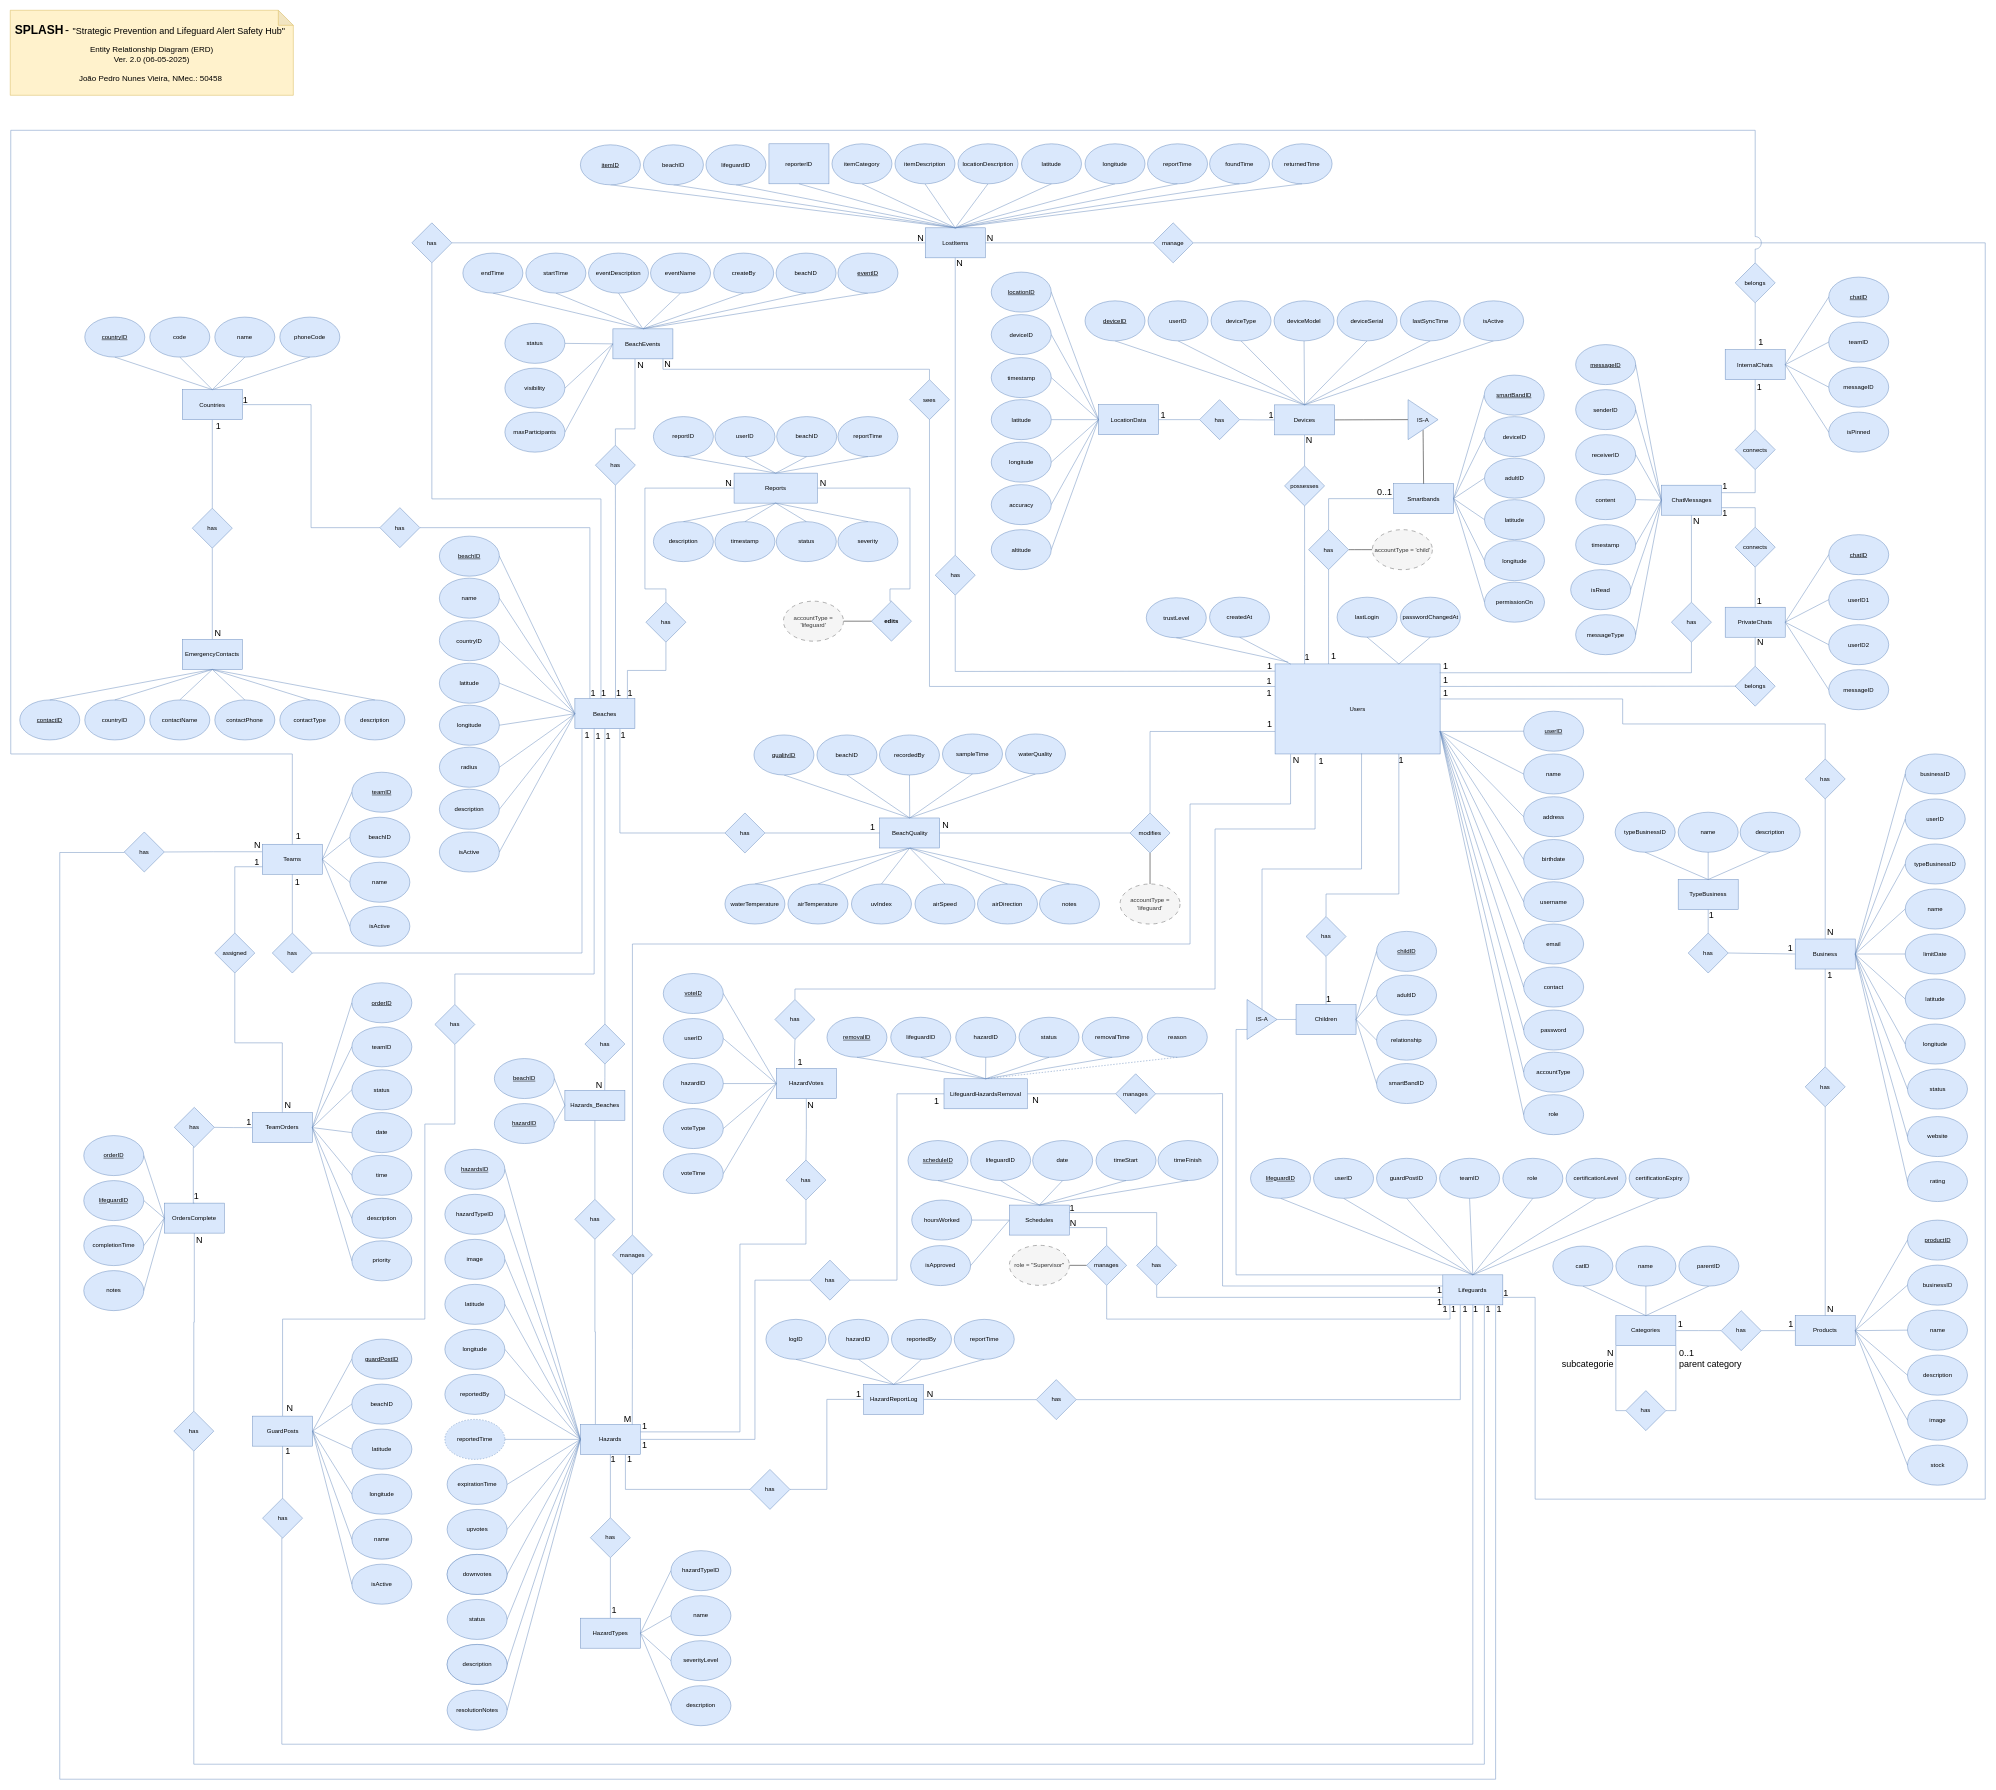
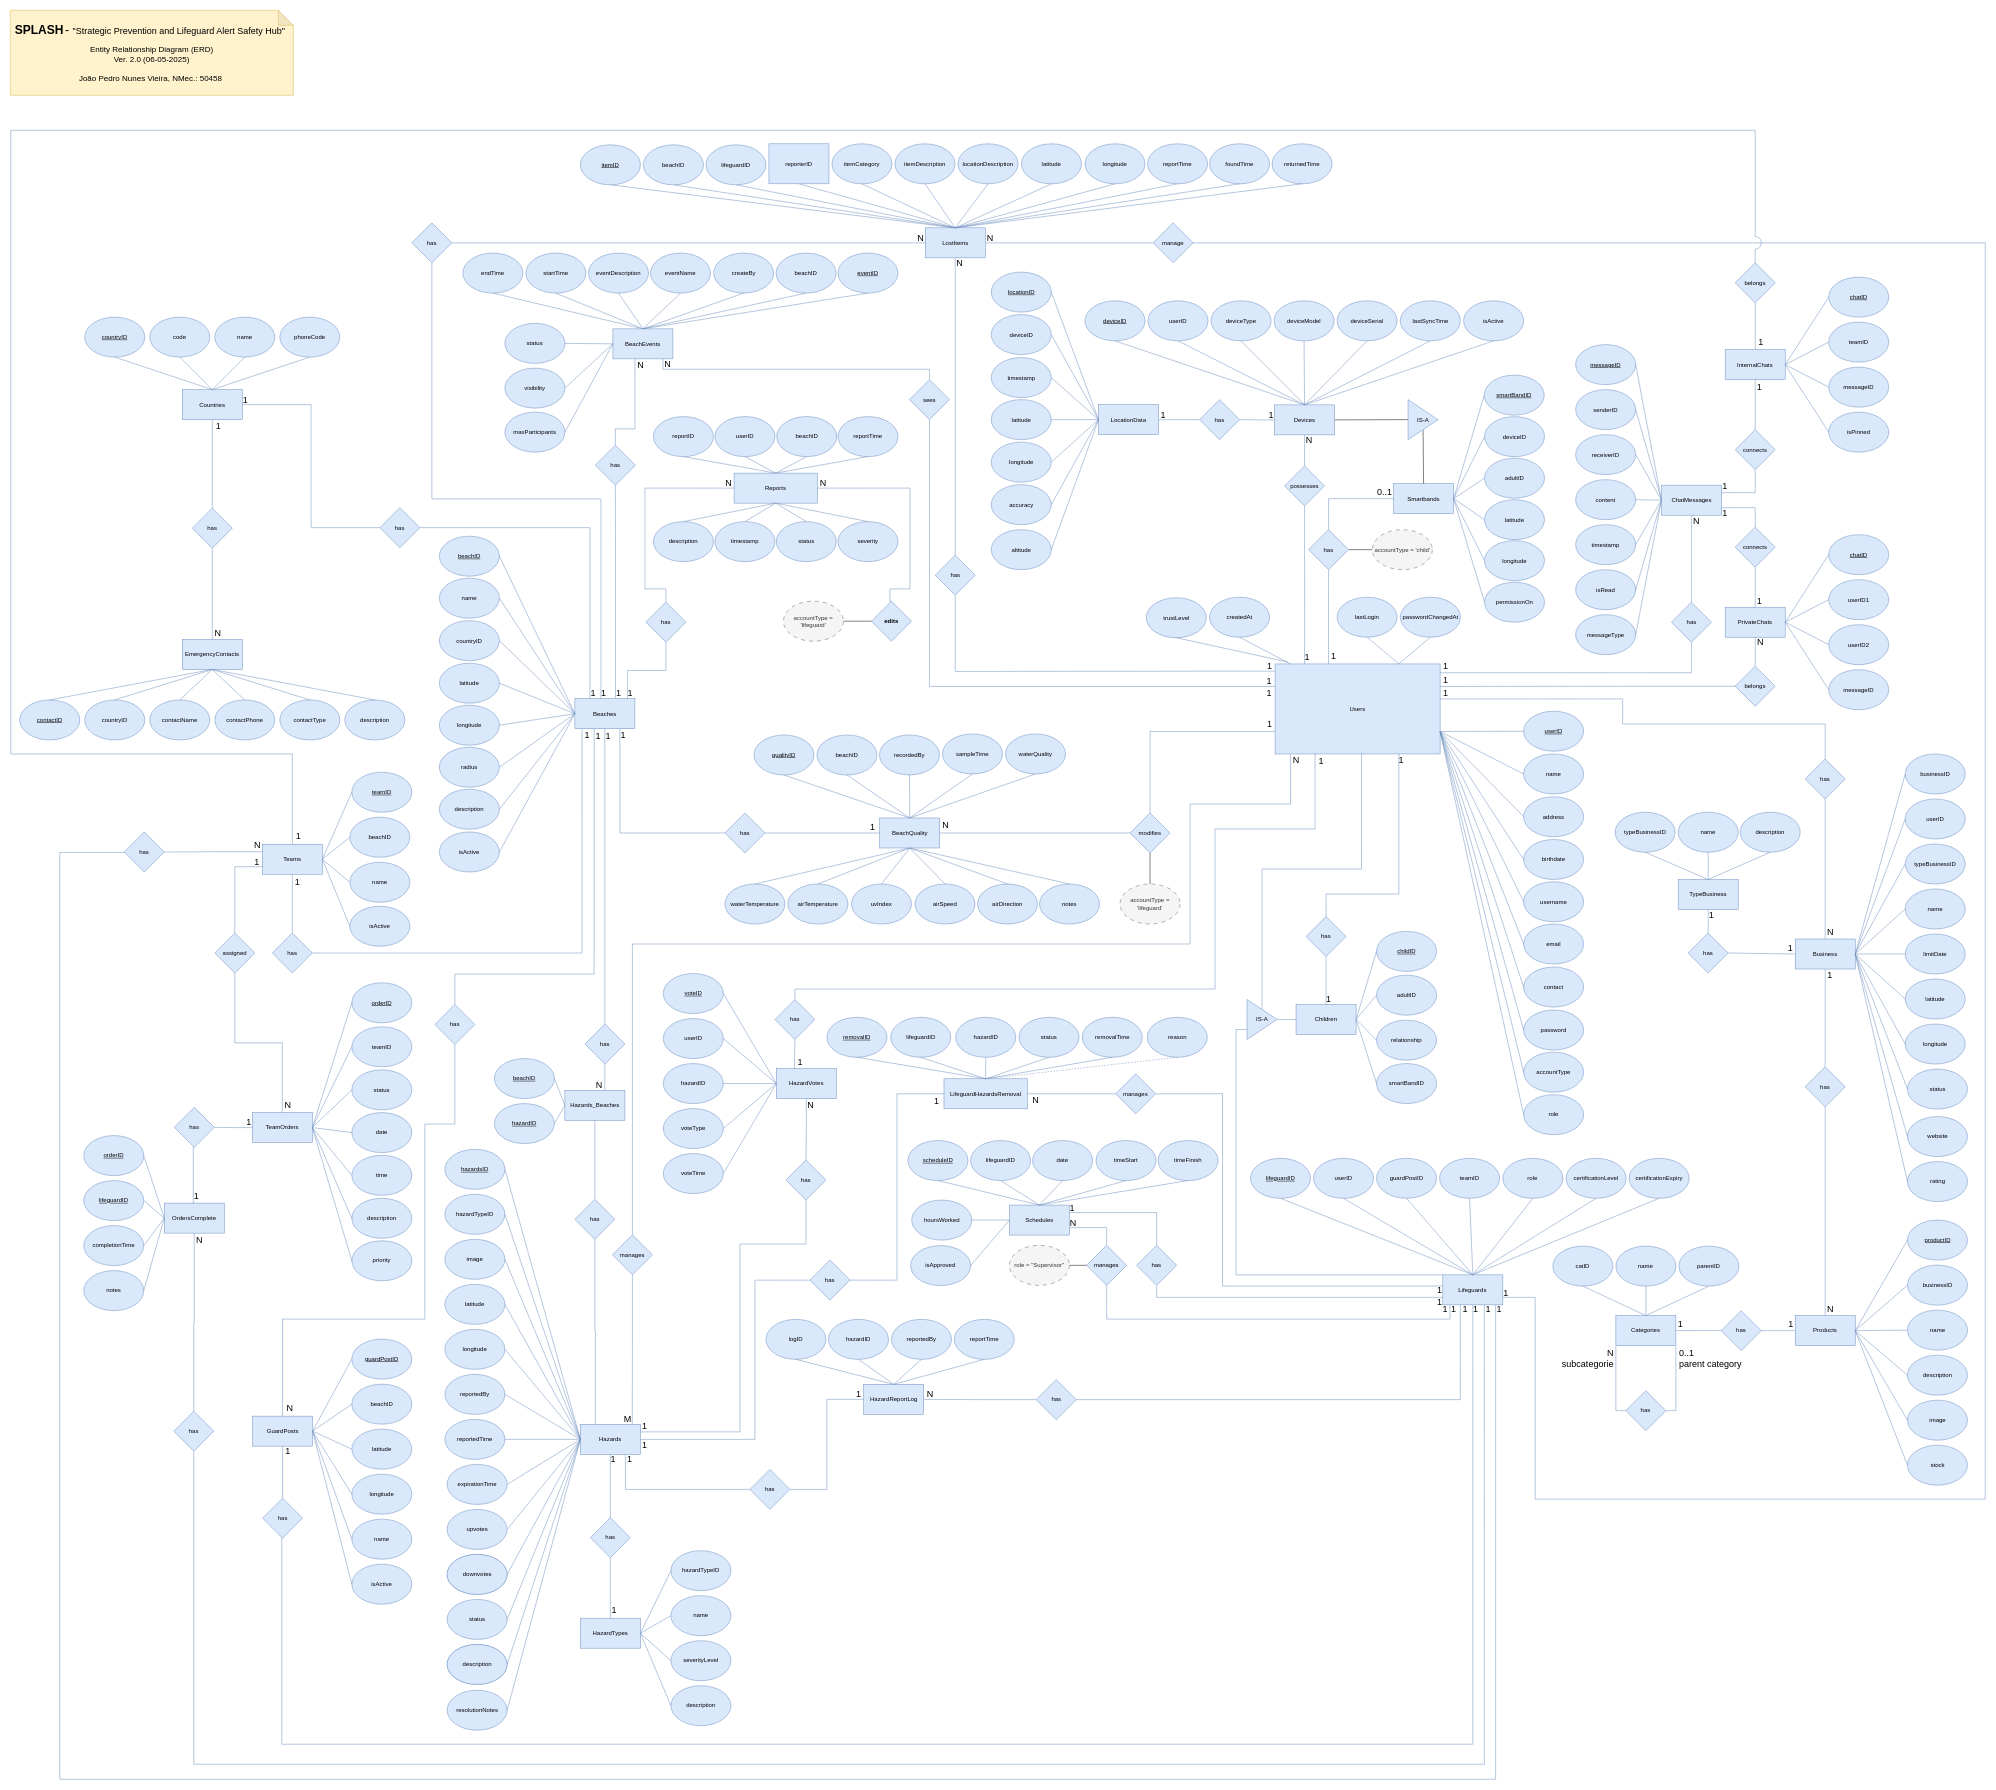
(1600, 590) -> (1605, 590)
(475, 1439) -> (475, 1439)
